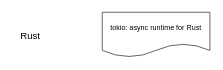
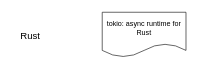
(156, 35) -> (144, 35)
